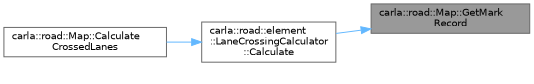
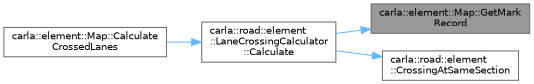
(450, 19) -> (450, 19)
(85, 42) -> (85, 42)
none -> (450, 66)
